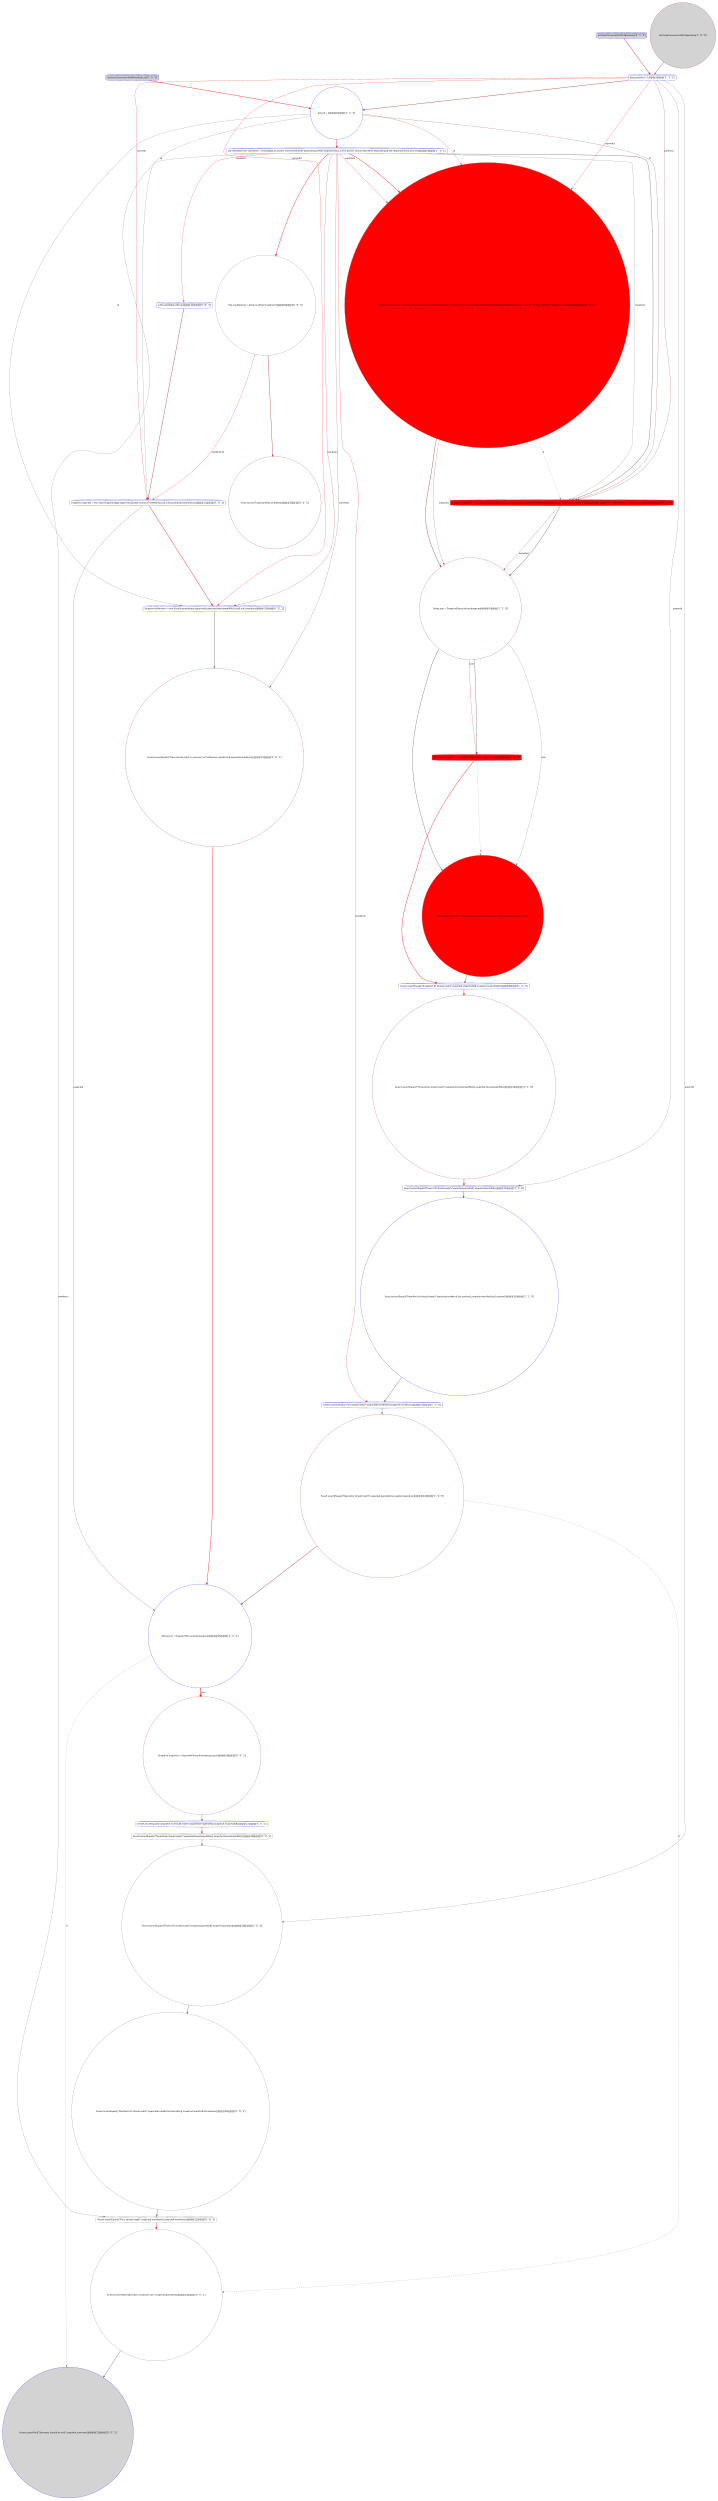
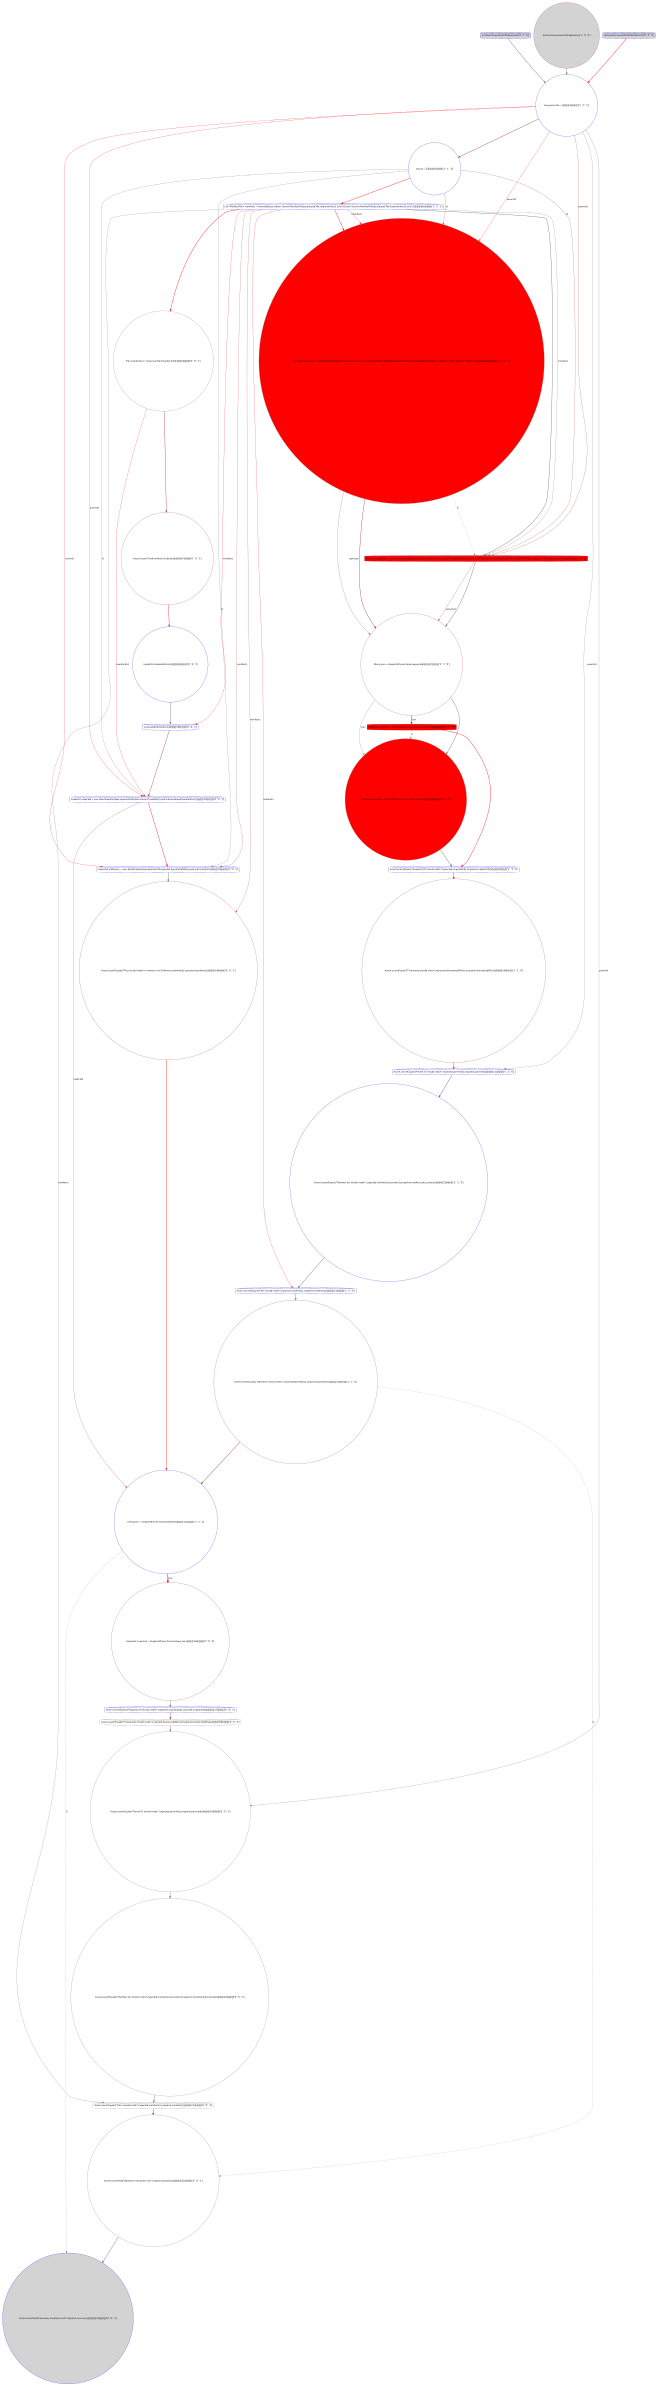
(637, 56) -> (526, 60)
(652, 77) -> (567, 105)
(229, 94) -> (608, 60)
none -> (170, 665)
